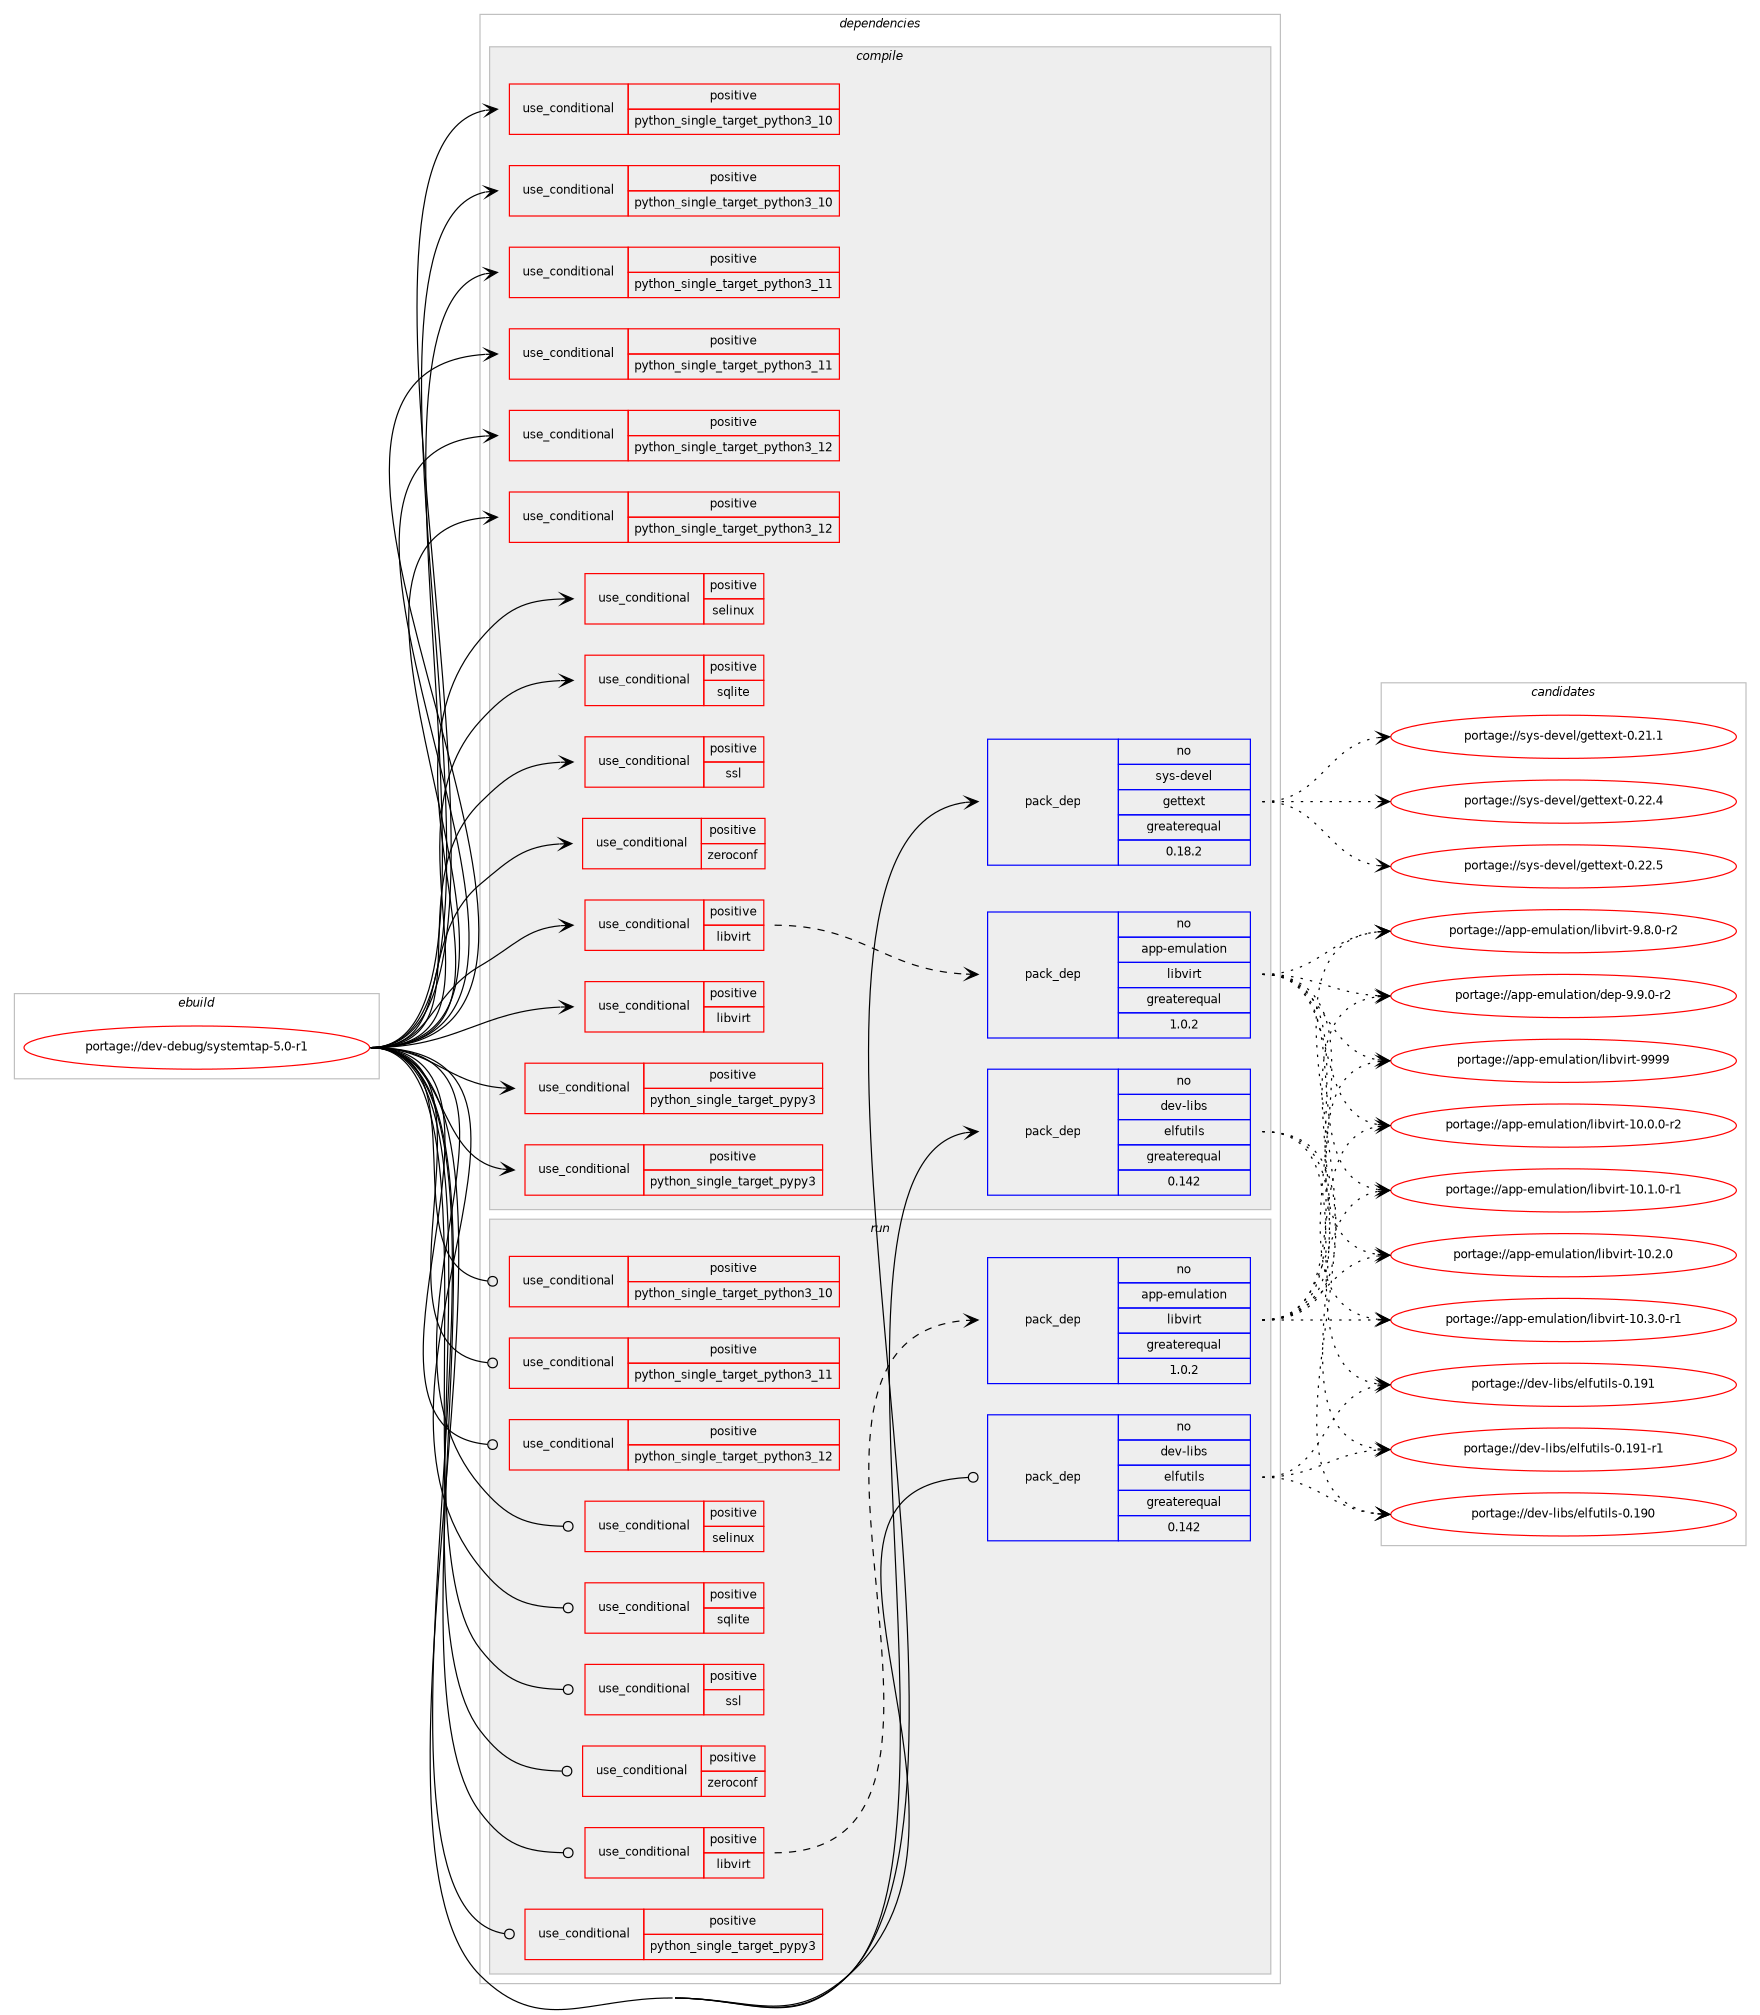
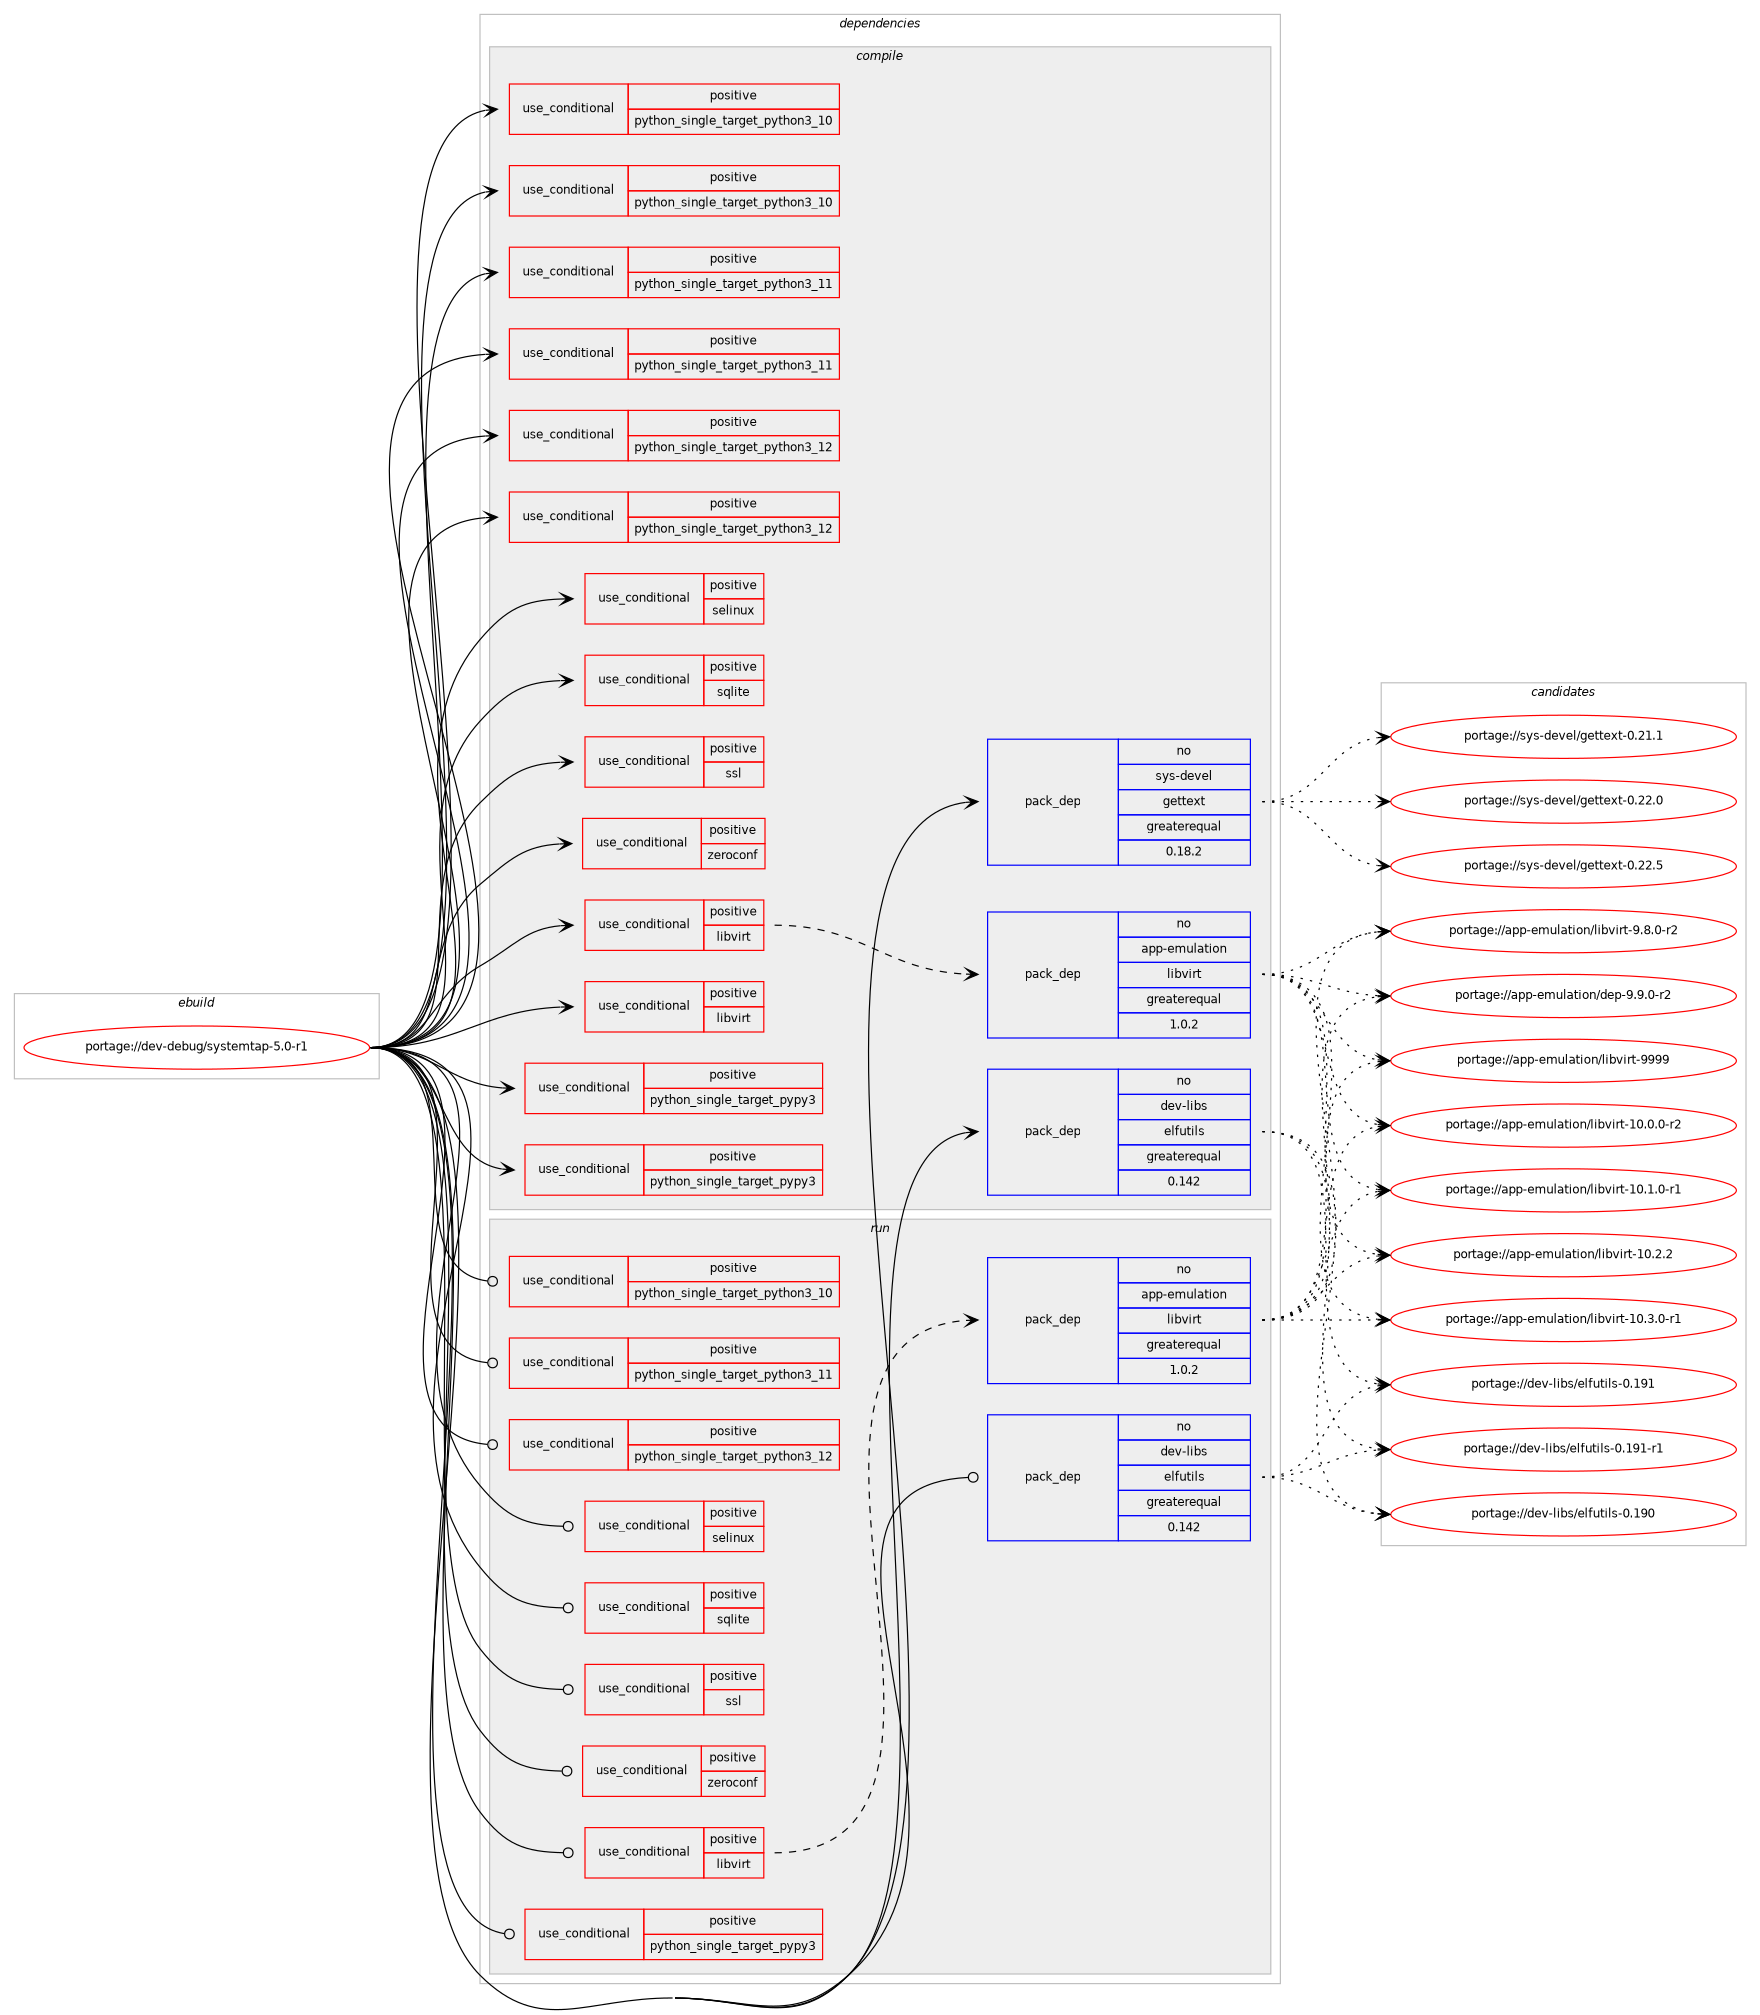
(1564, 802) -> (1564, 802)
(1564, 1255) -> (1564, 1255)
